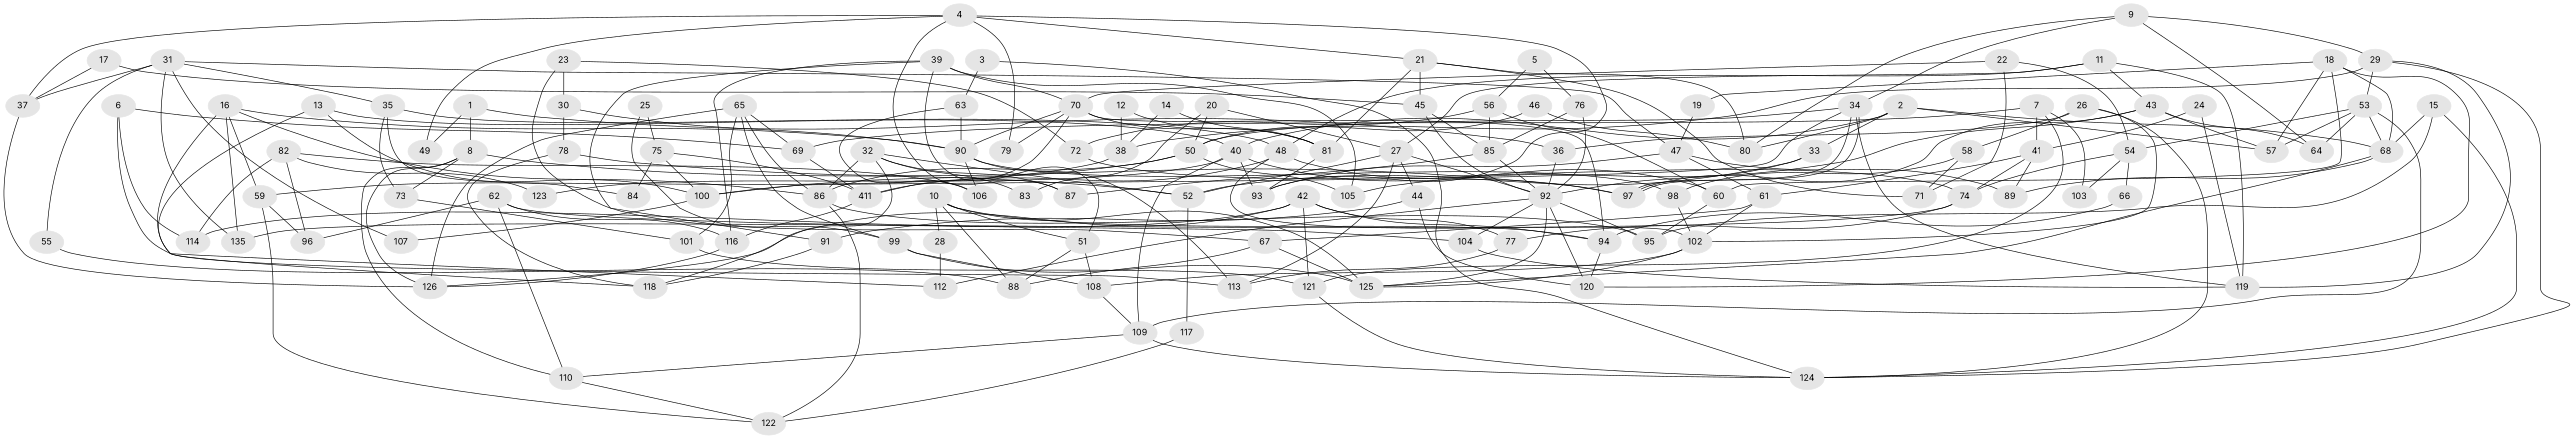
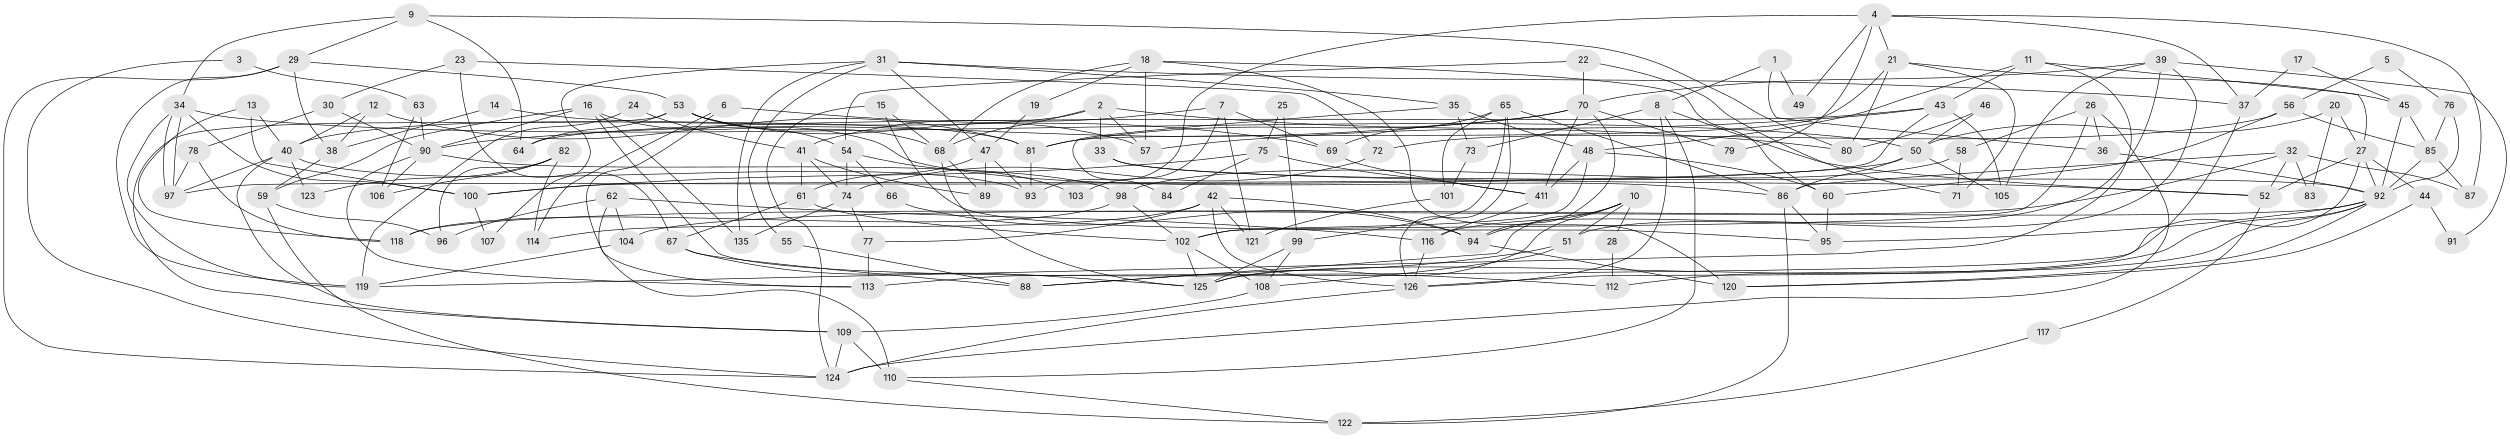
none -> (330, 129)
(740, 269) -> (724, 219)
(1547, 366) -> (1120, 322)
